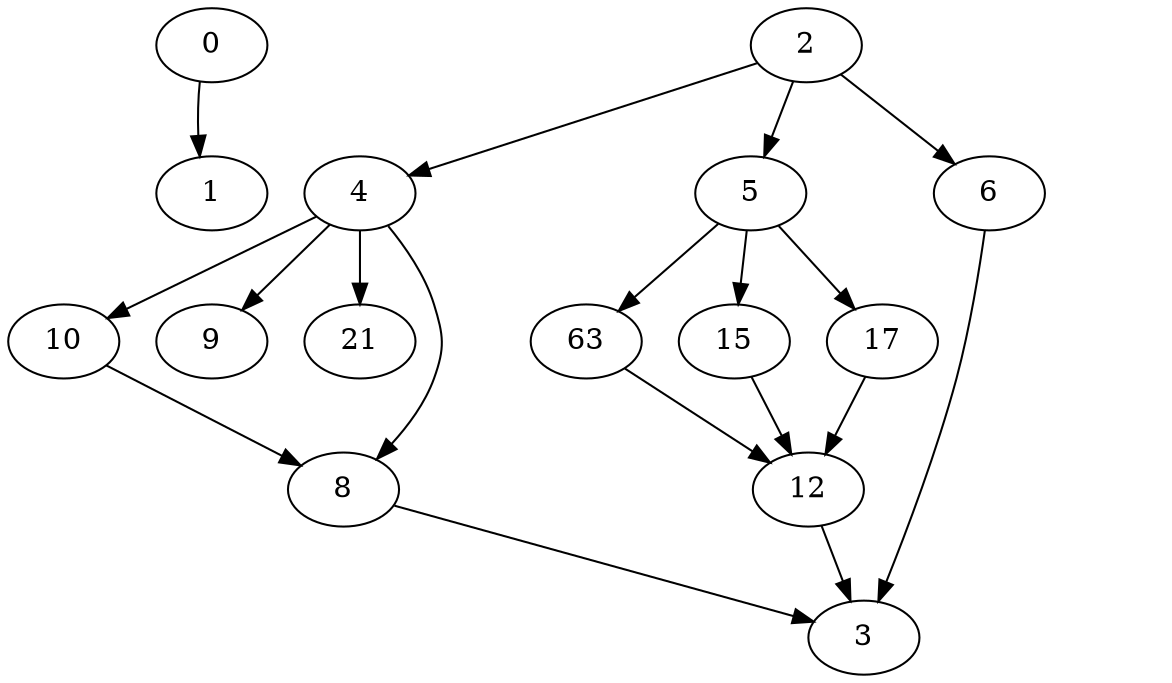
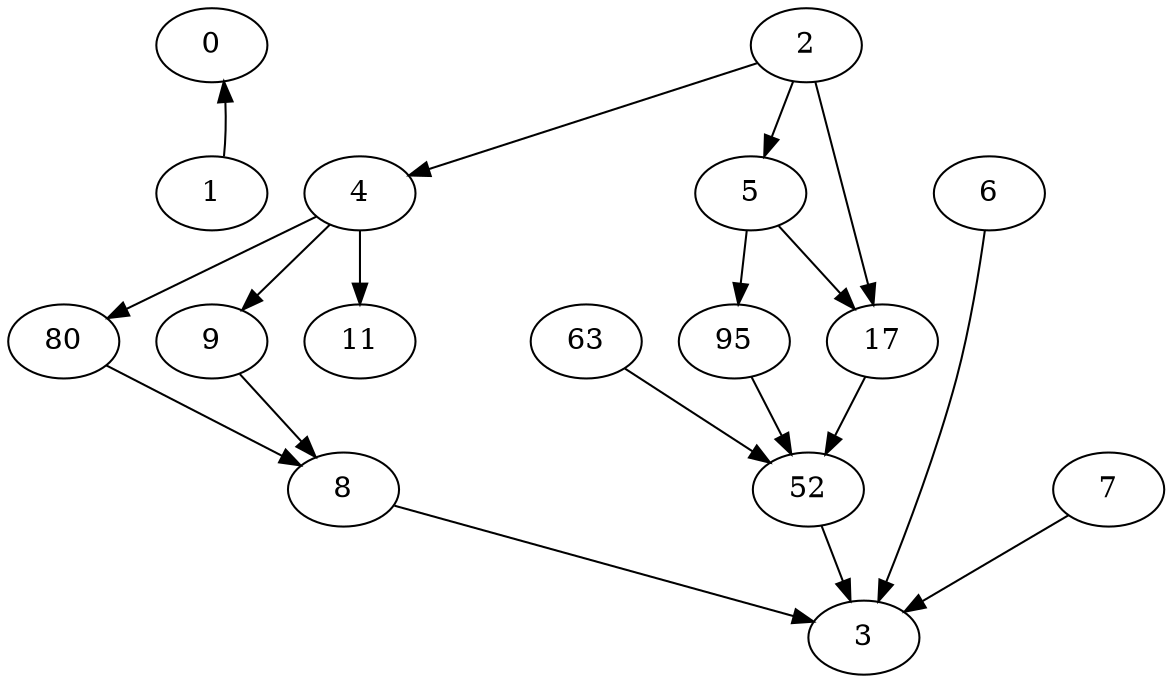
(198, 109) -> (226, 129)
(889, 113) -> (842, 183)
(676, 260) -> none
(441, 335) -> (271, 408)
(64, 341) -> (64, 341)
(360, 341) -> (360, 341)
(734, 341) -> (734, 341)
(808, 490) -> (808, 490)
none -> (1109, 490)
